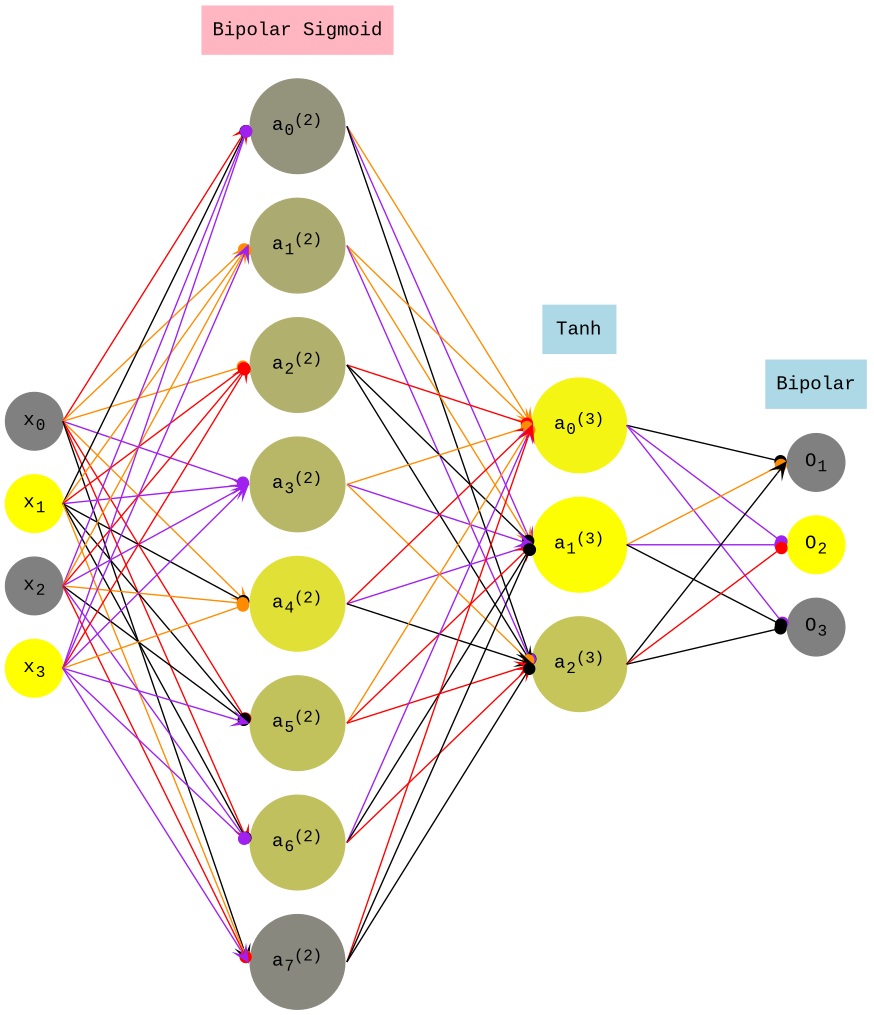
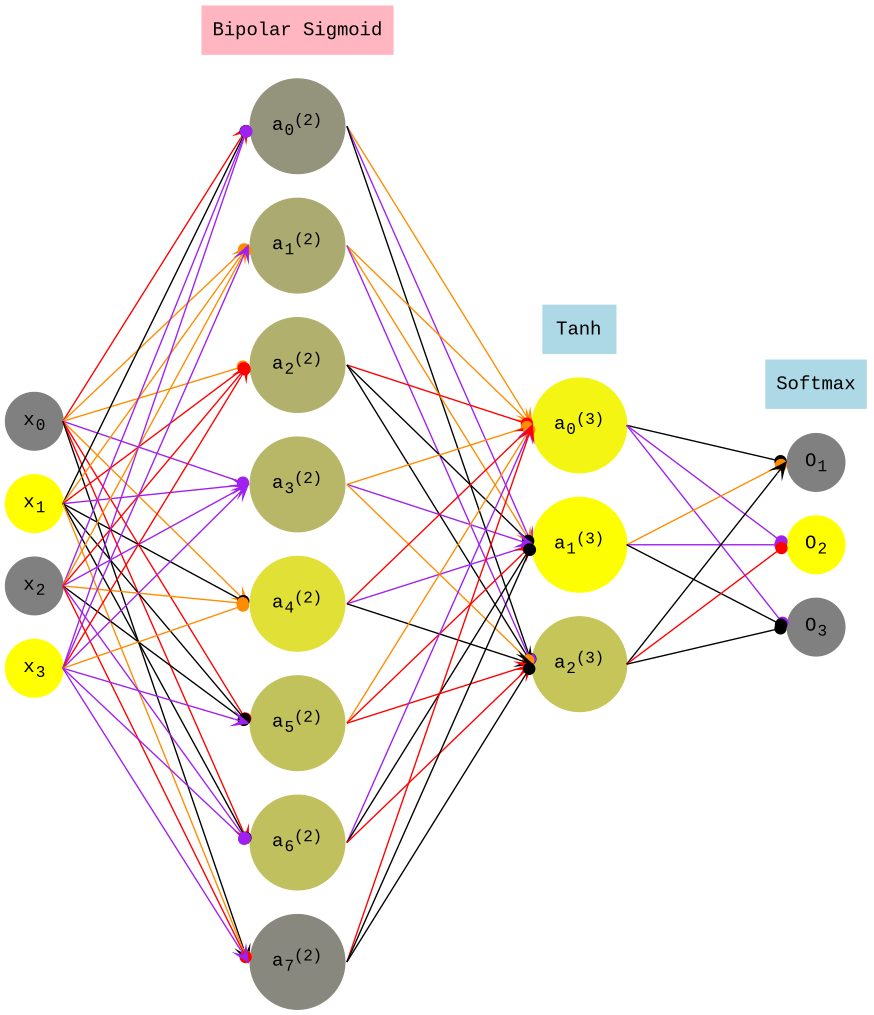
(816, 384) -> (816, 384)
